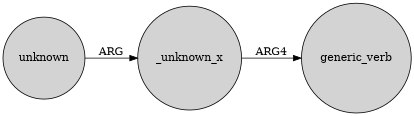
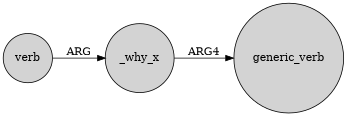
(44, 58) -> (28, 58)
(190, 58) -> (140, 58)
